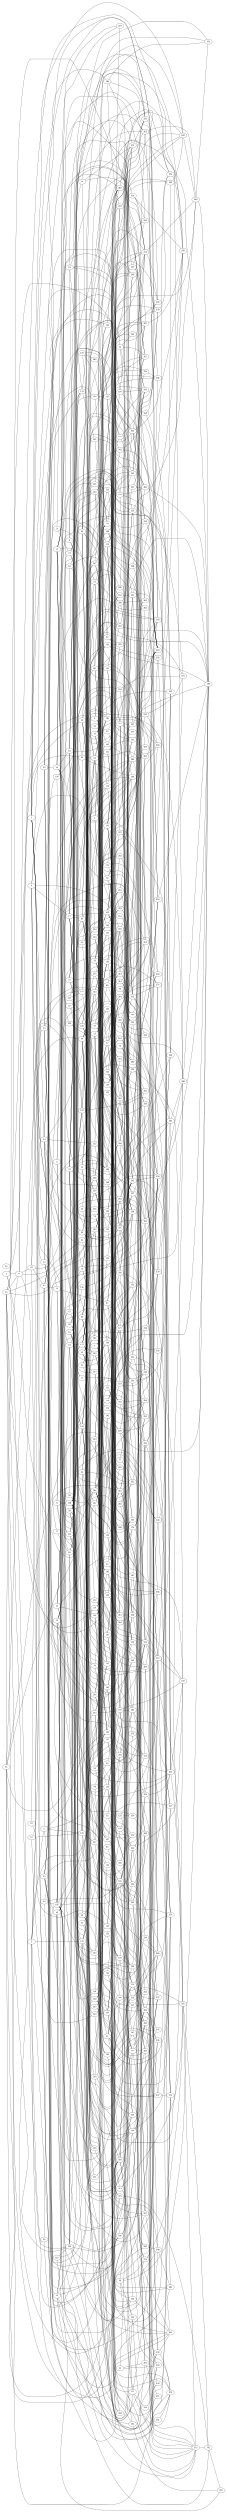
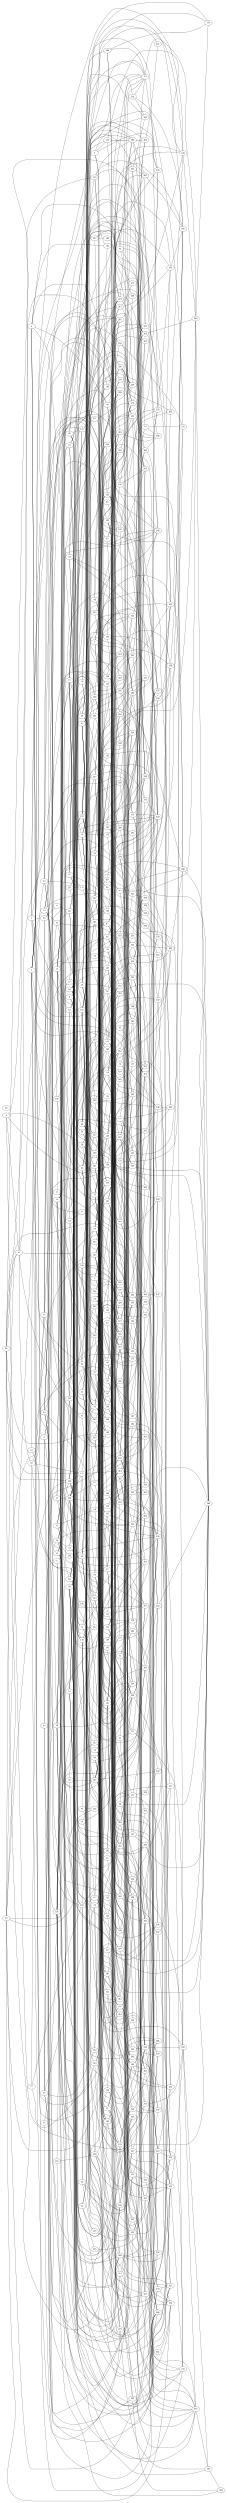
(140, 766) -> (152, 519)
